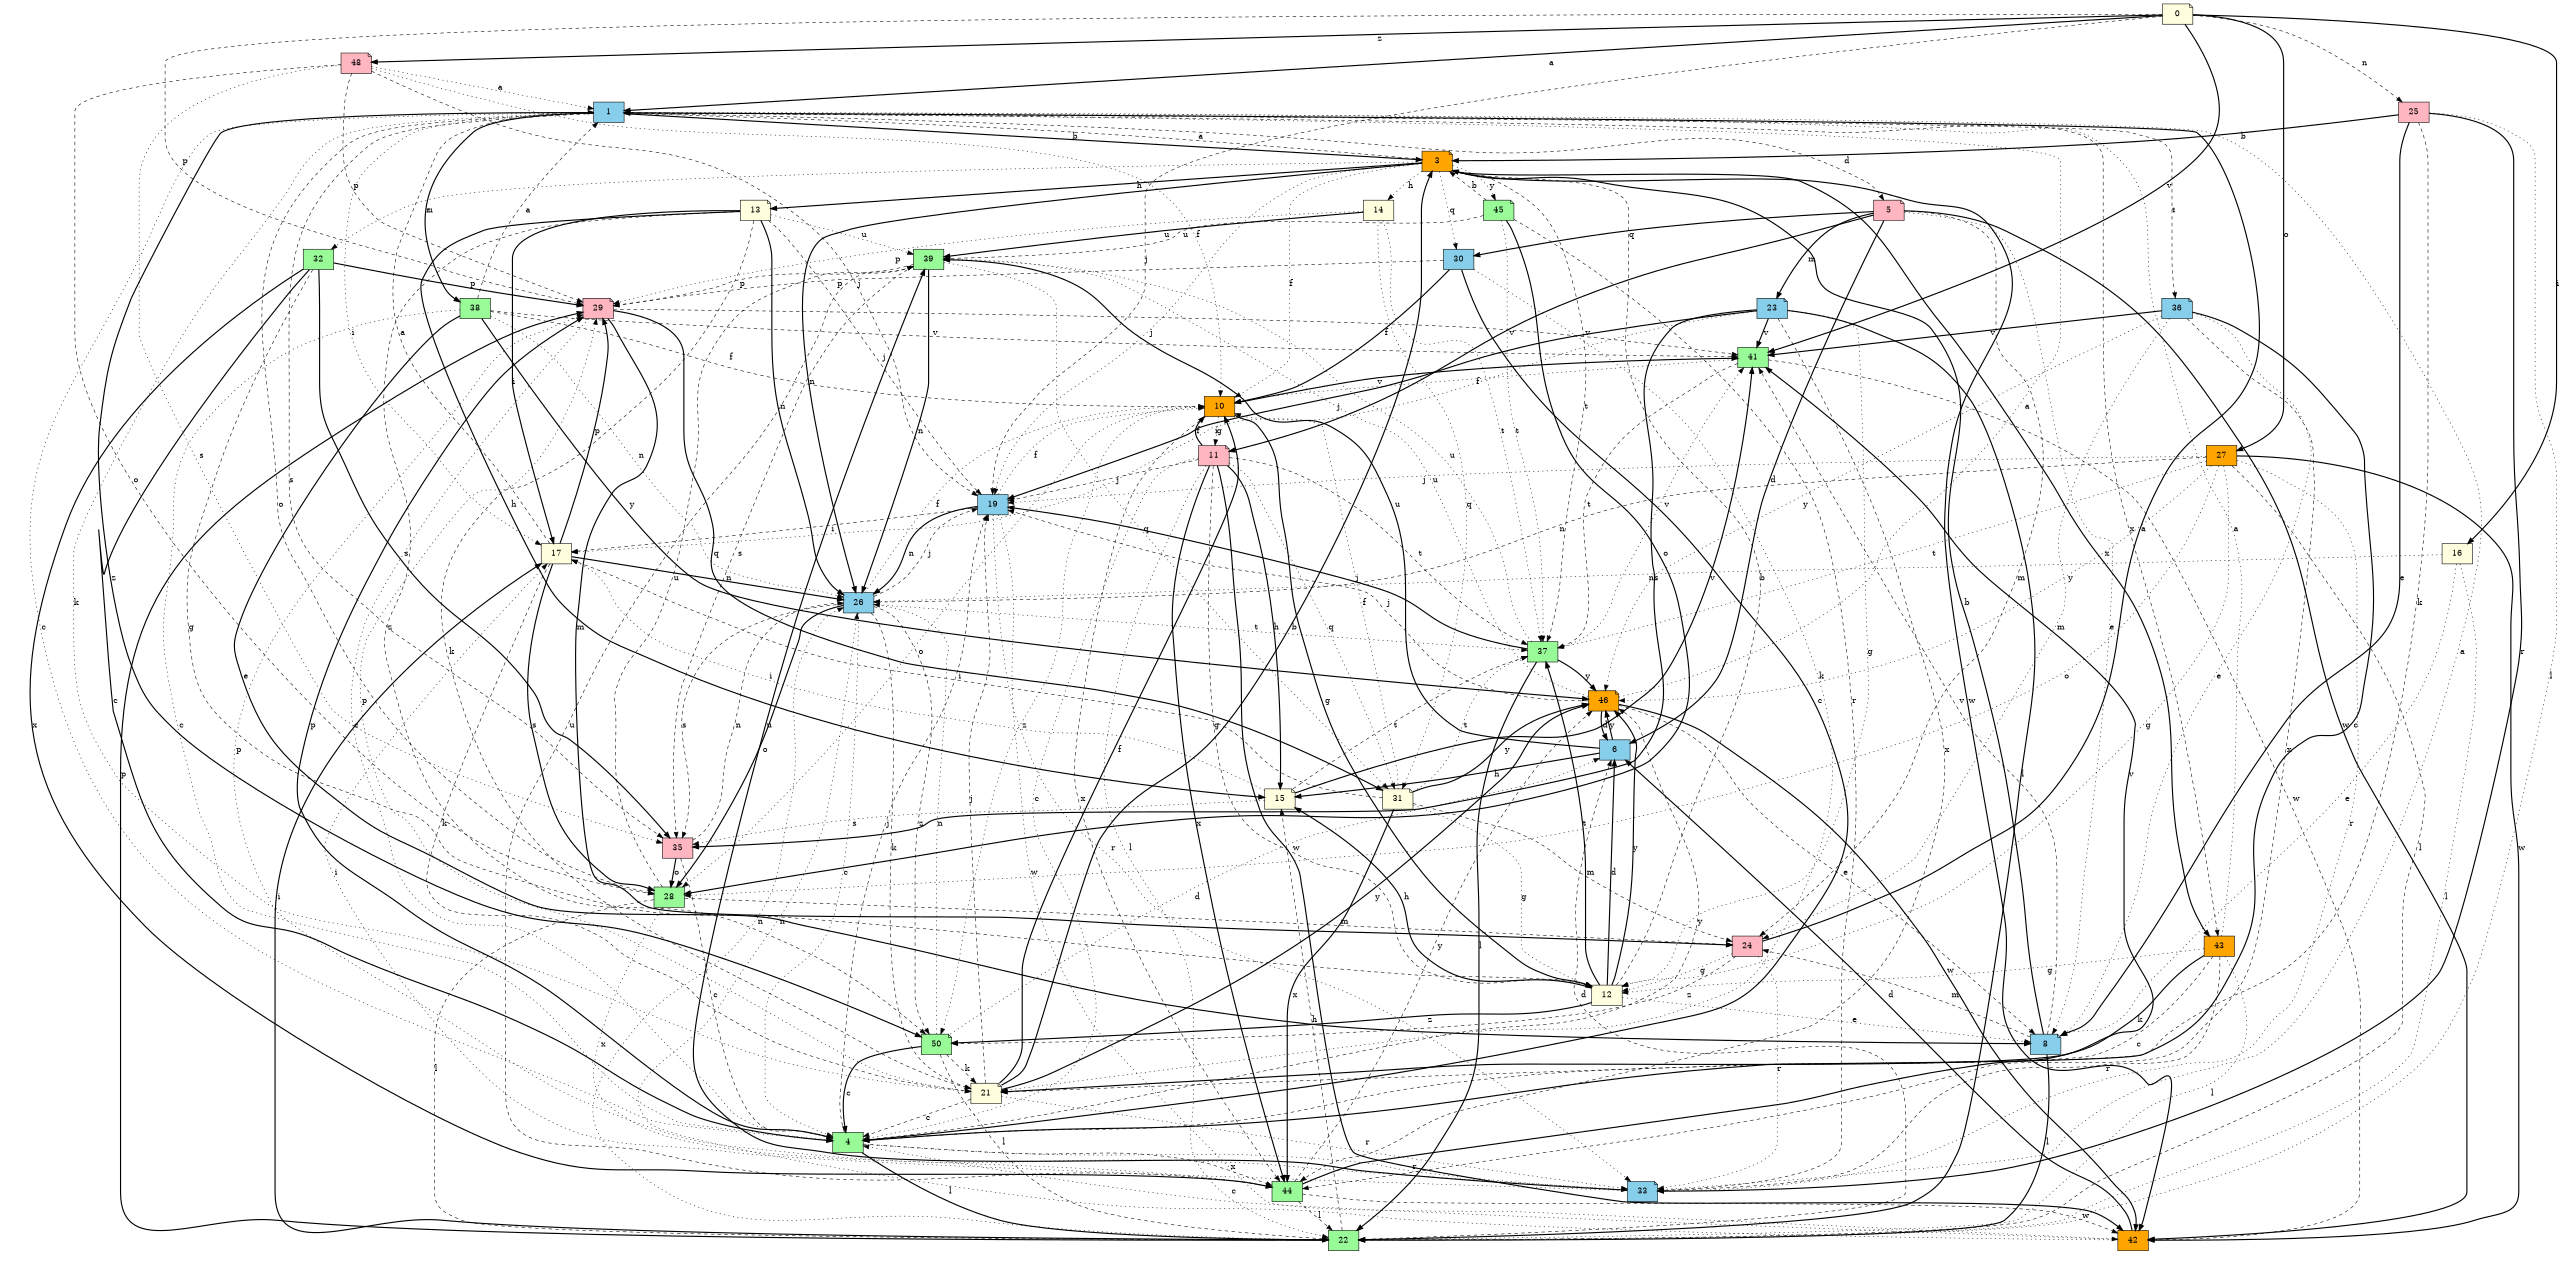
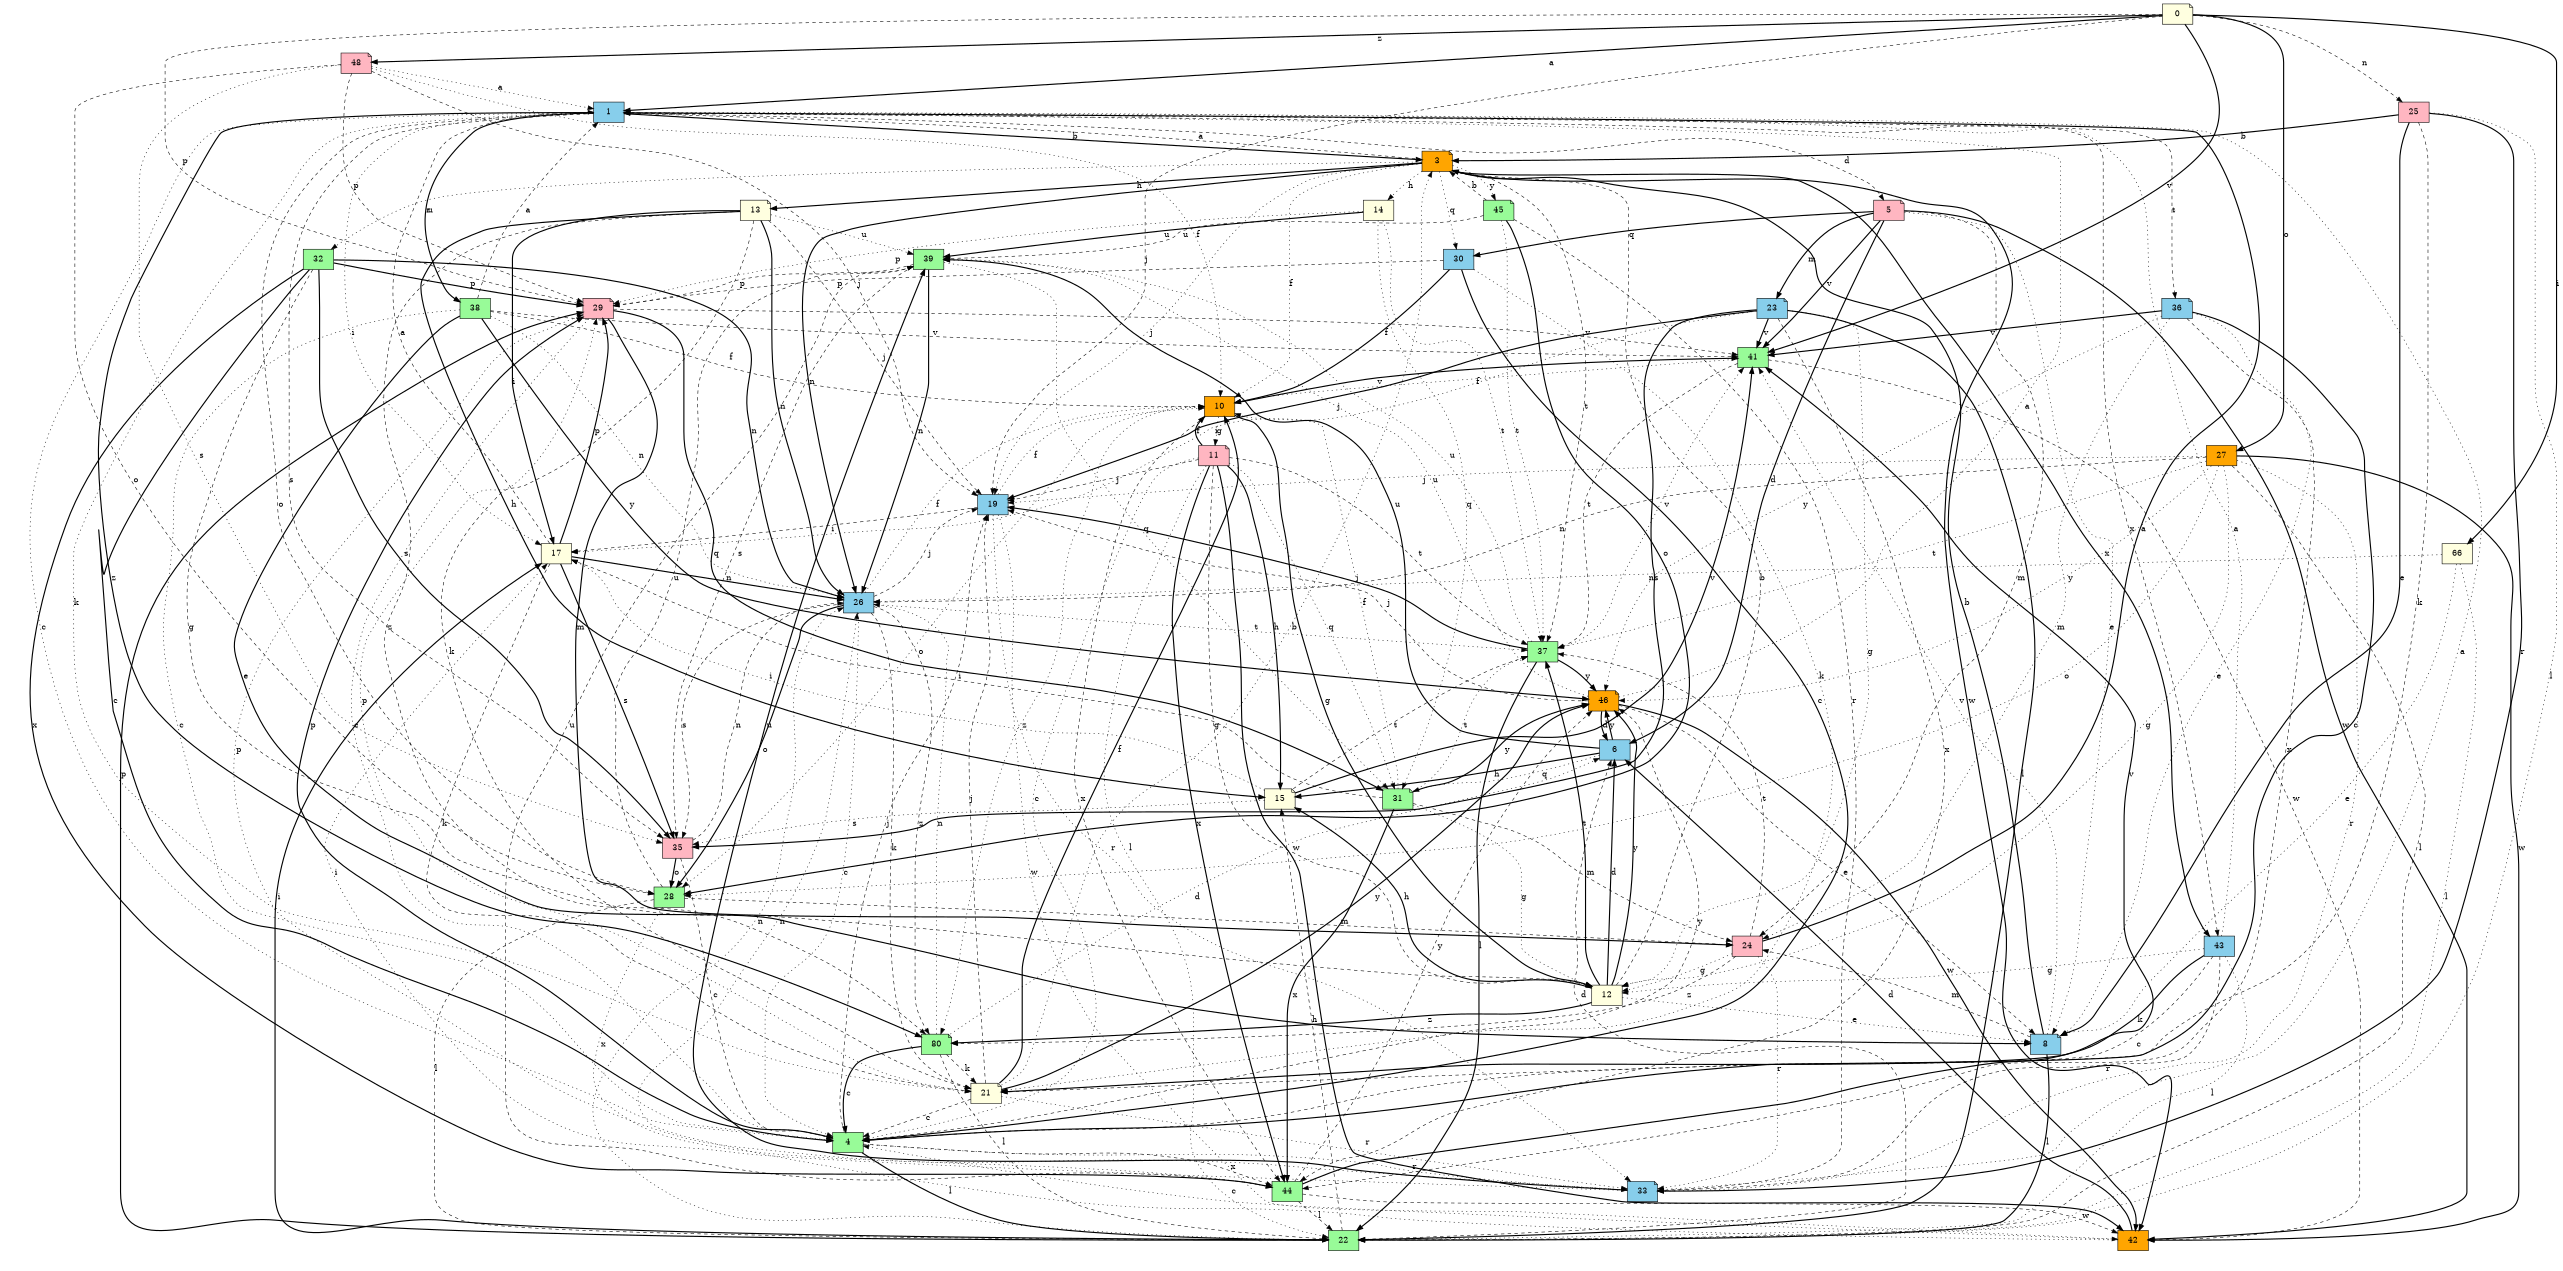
(1546, 312) -> (1825, 283)
(915, 533) -> (694, 303)
(2457, 554) -> (2457, 554)
(1269, 661) -> (1269, 661)
(1950, 696) -> (1950, 696)
none -> (1740, 740)
(537, 751) -> (621, 704)
none -> (1510, 778)
(1398, 799) -> (1398, 799)
(2219, 946) -> (2219, 946)
(937, 1044) -> (937, 1044)
